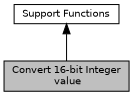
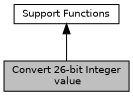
(67, 76) -> (67, 76)
